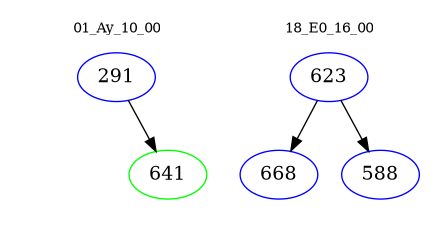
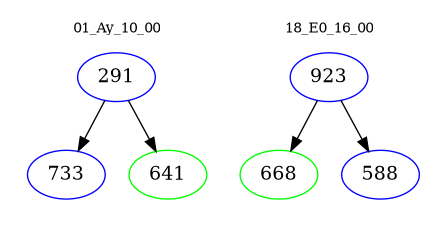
(329, 77) -> (329, 77)
none -> (66, 175)
(279, 175) -> (279, 175)
